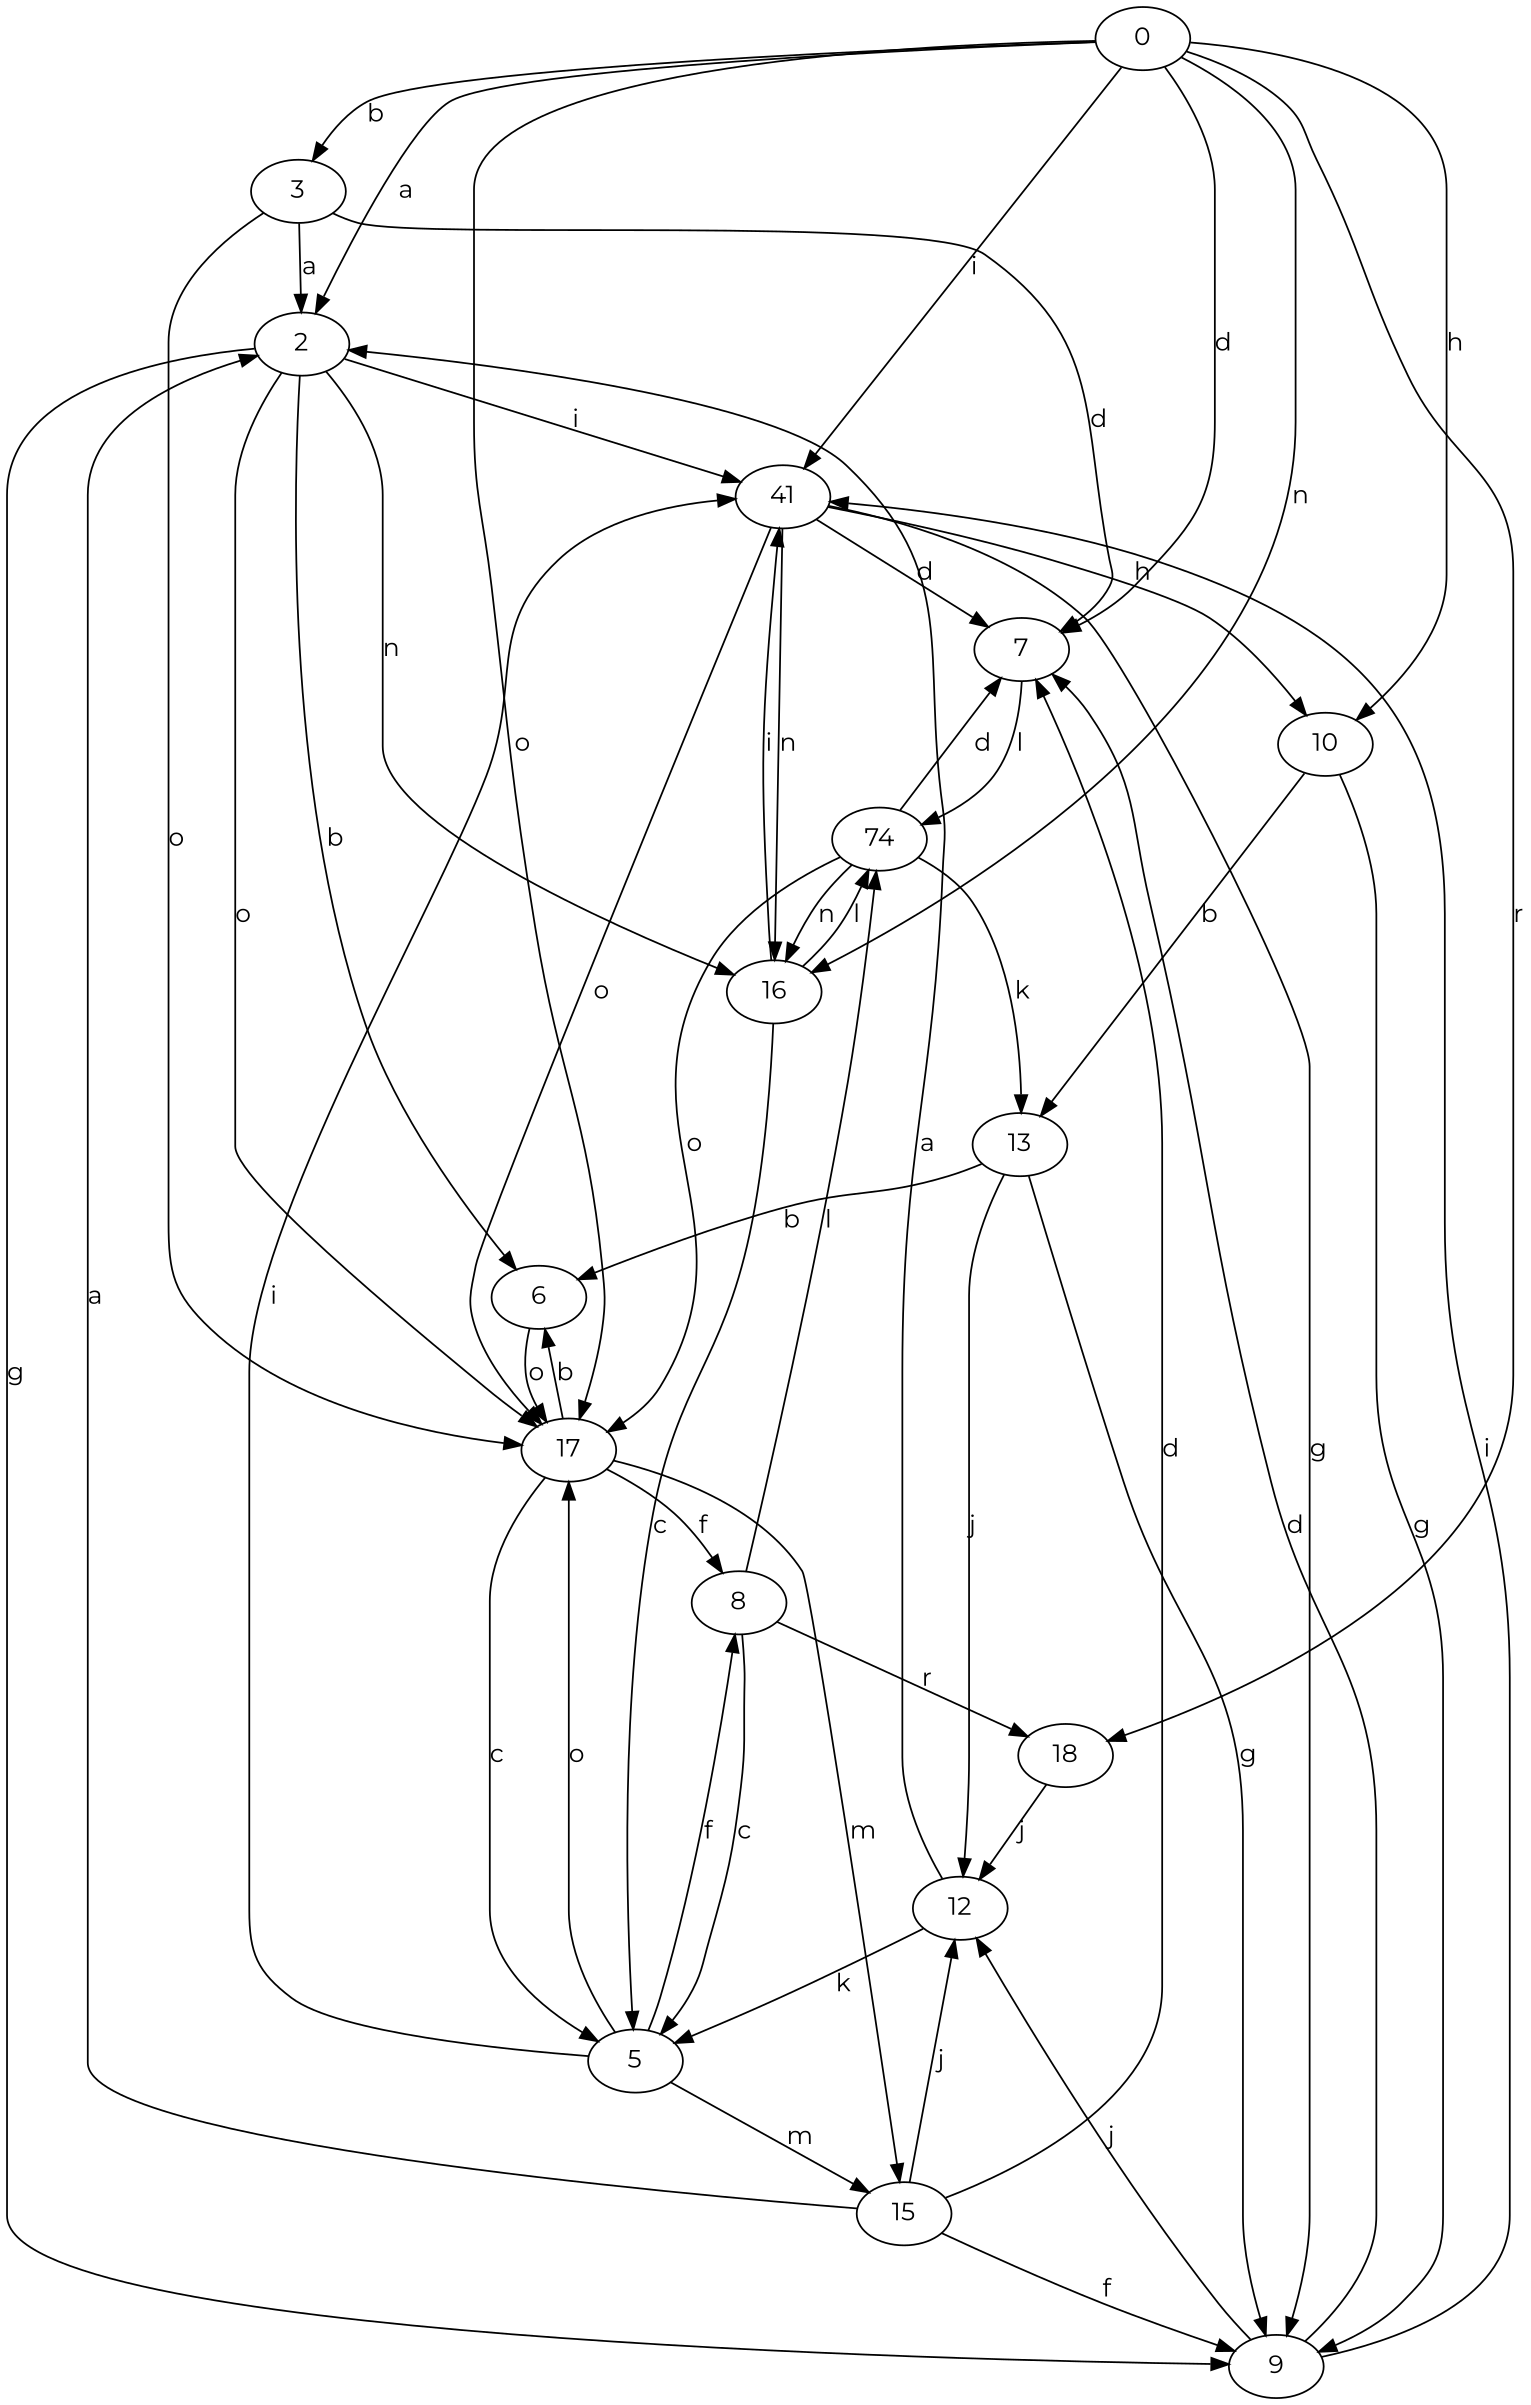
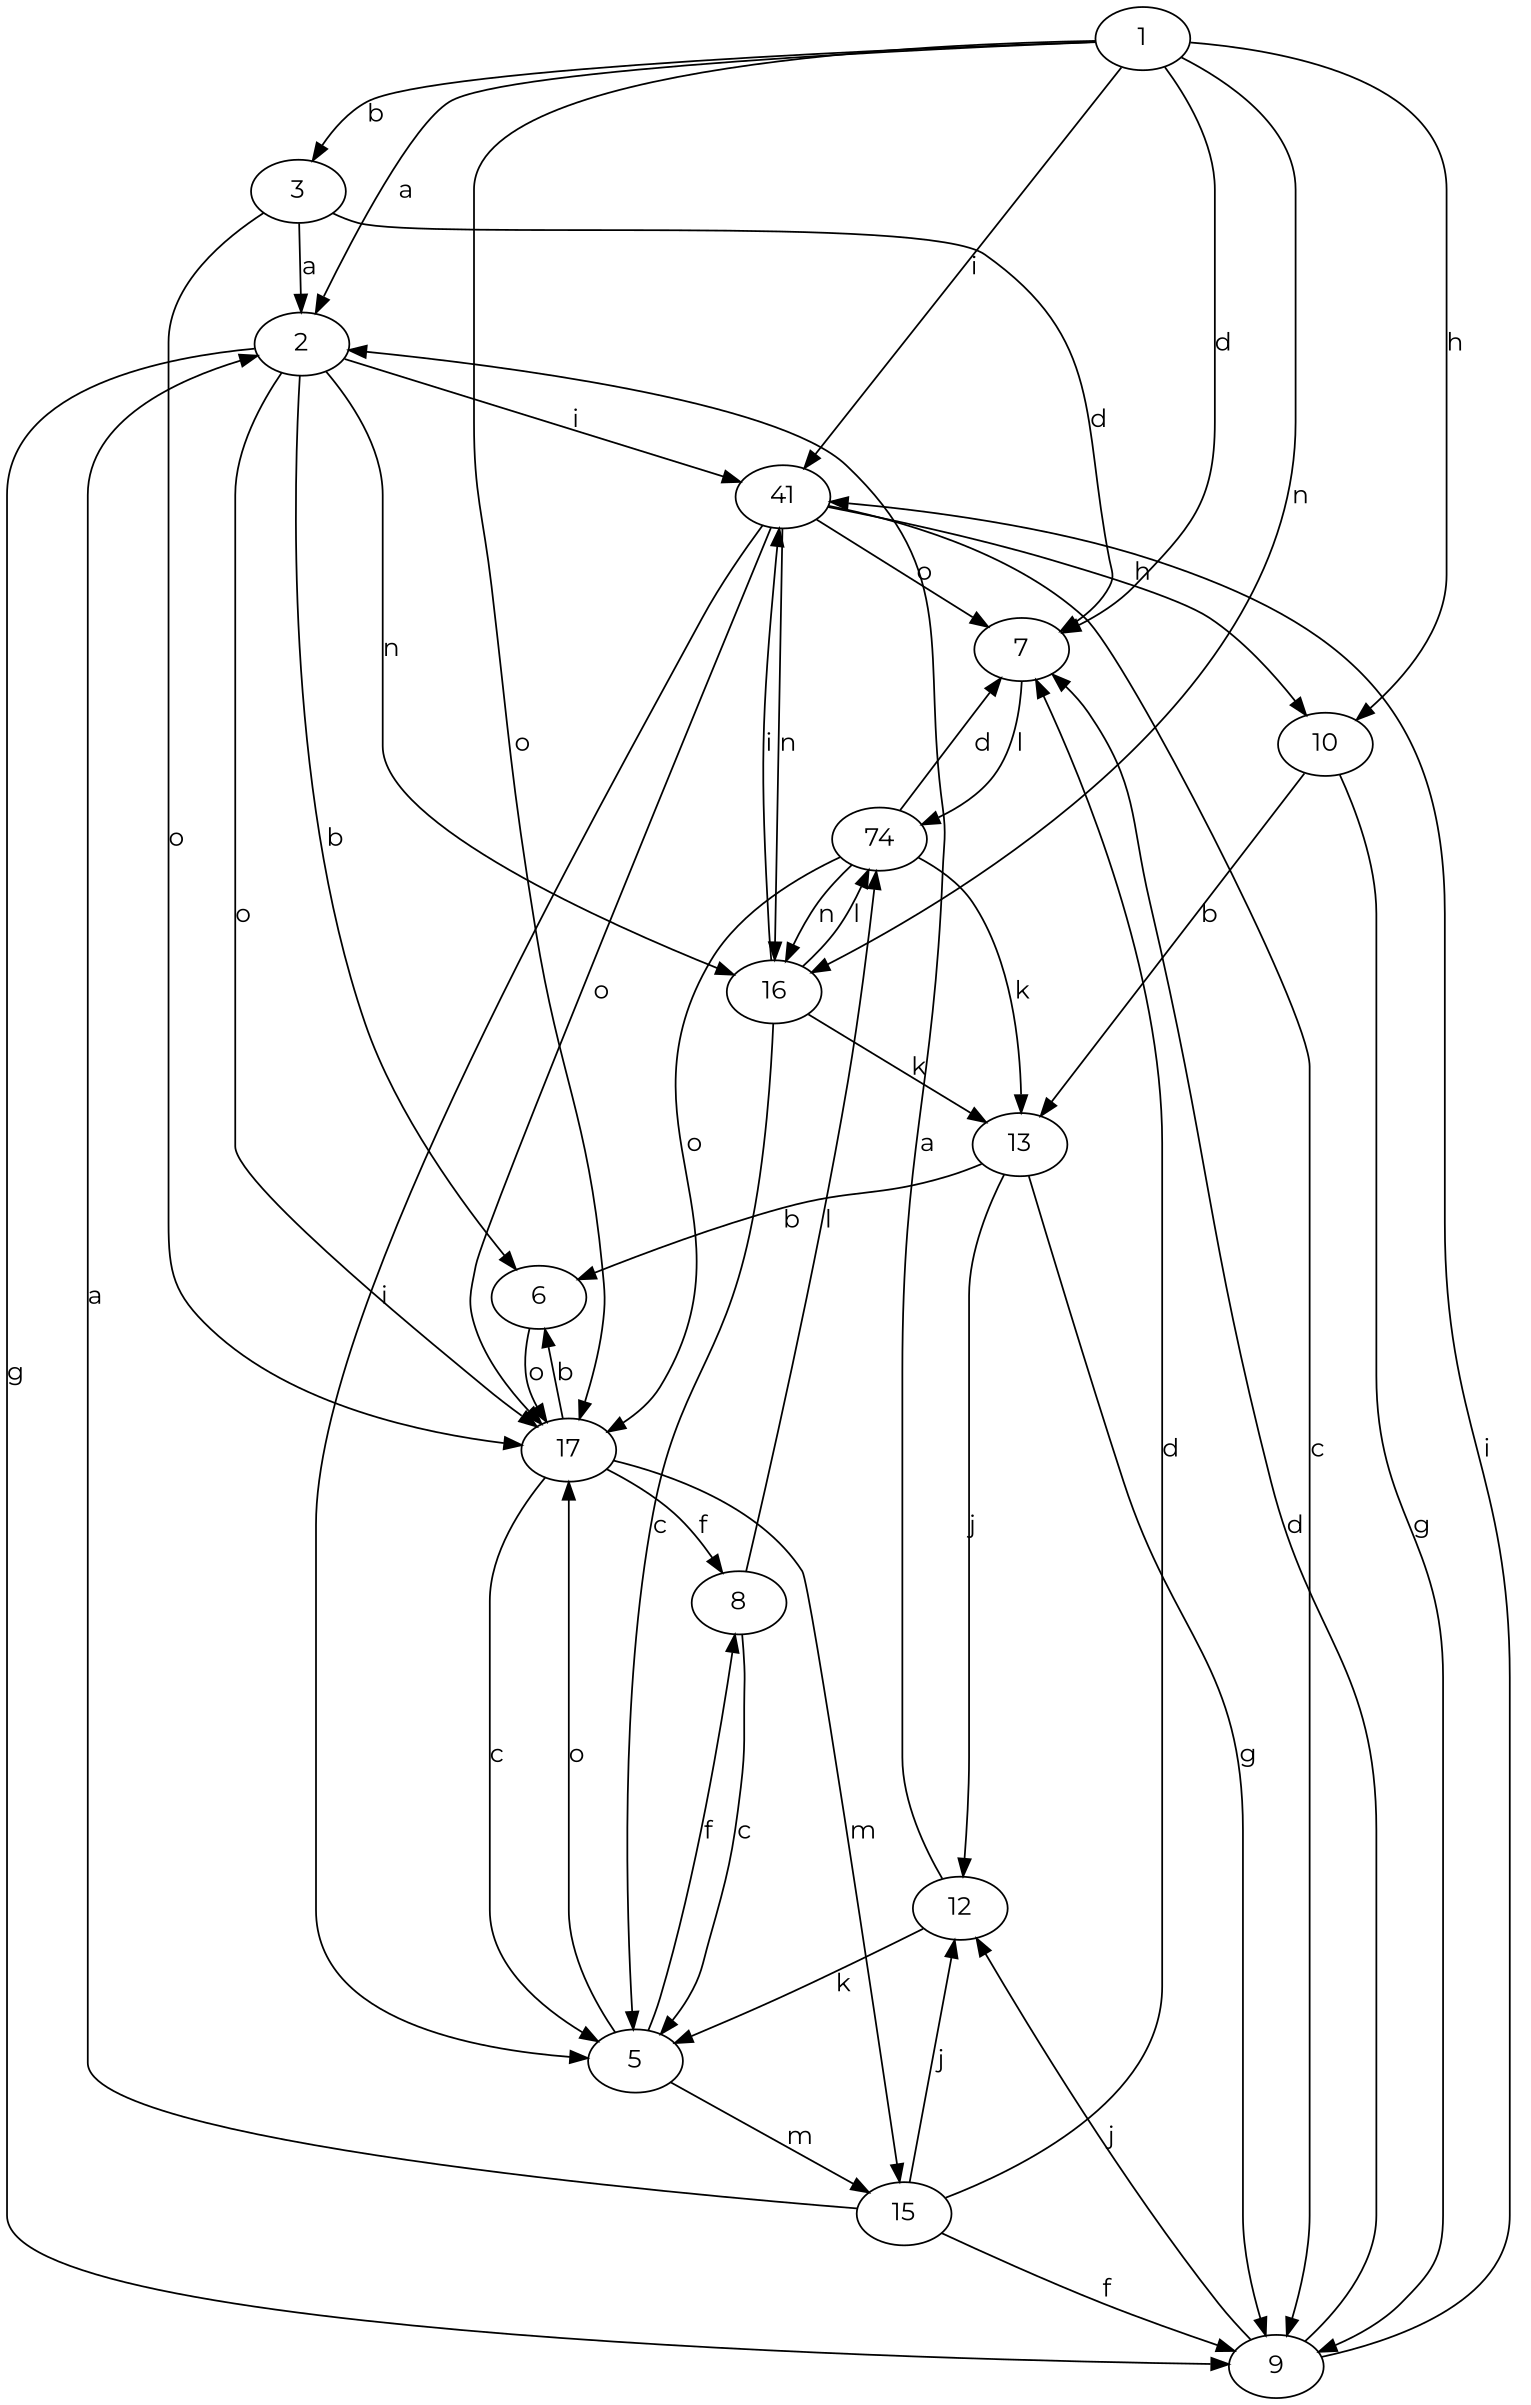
(1143, 39) -> (1143, 39)
(925, 573) -> (925, 573)
none -> (890, 1064)
(256, 1320) -> (358, 1332)
(1318, 1450) -> (1318, 1450)
(1066, 1756) -> none
